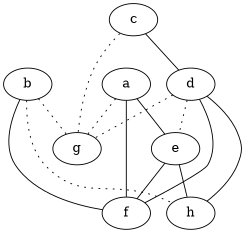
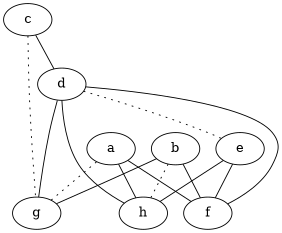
(52, 116) -> (107, 181)
(134, 116) -> (46, 148)
(151, 116) -> (127, 181)
